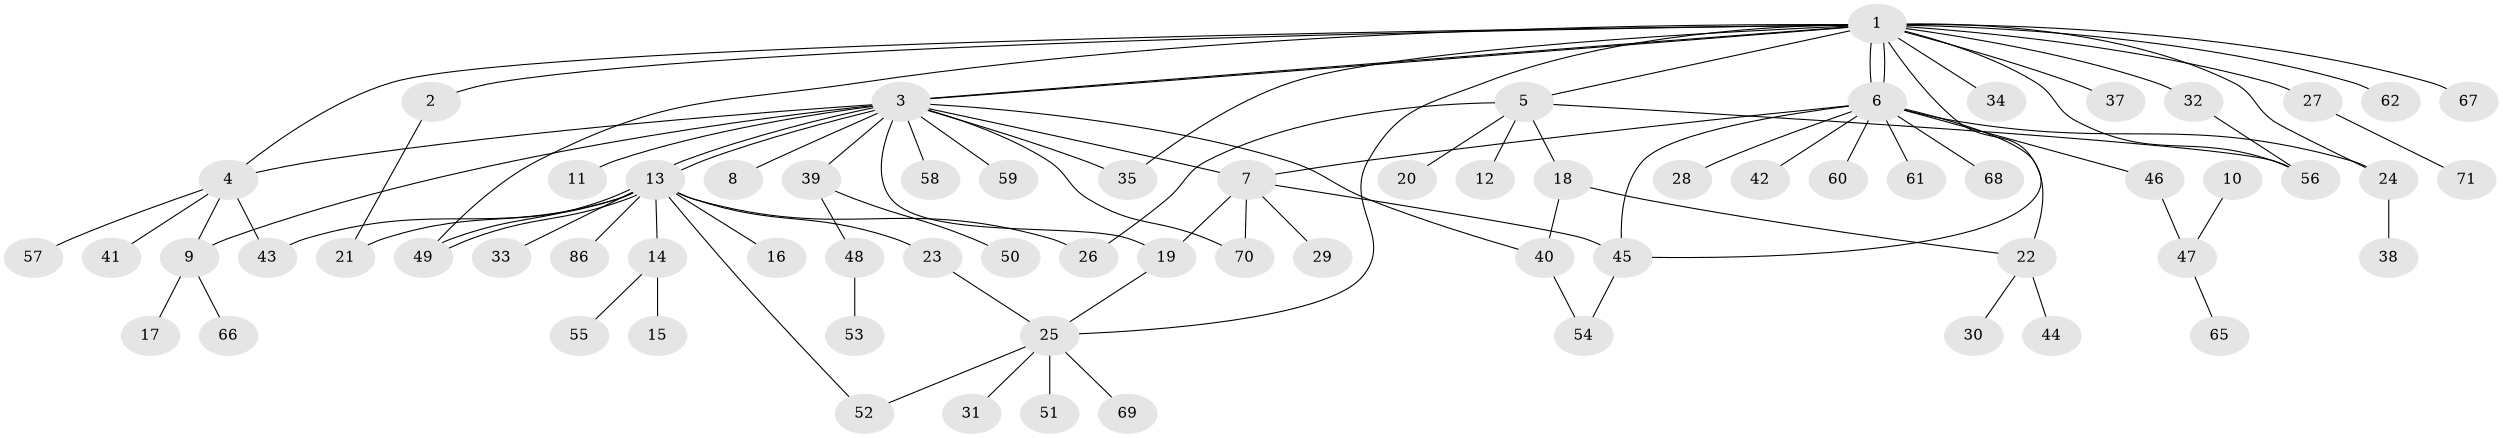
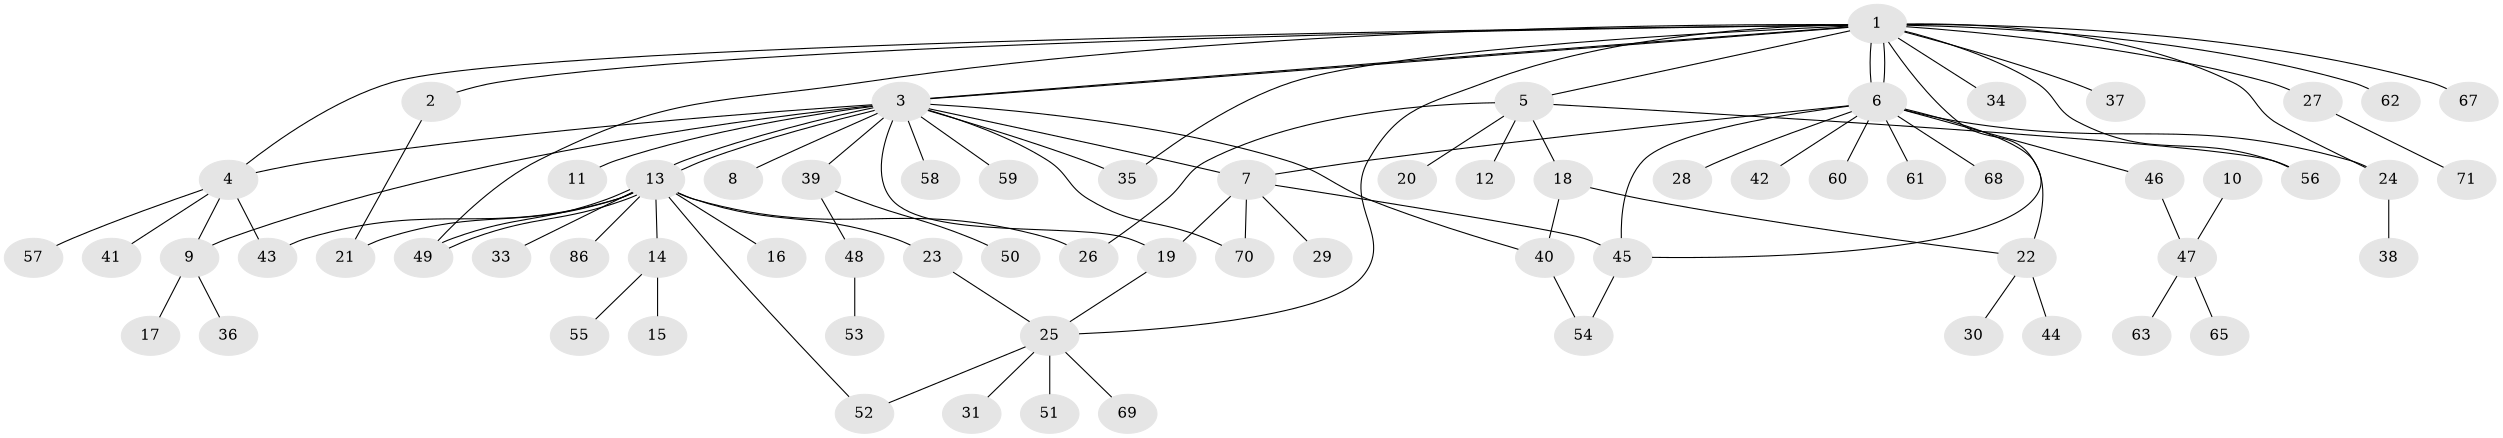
(2194, 102) -> none
(229, 336) -> (229, 336)
none -> (2142, 336)
